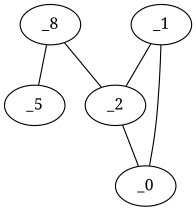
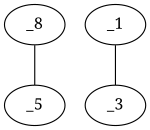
(115, 105) -> none
(146, 186) -> (115, 105)
